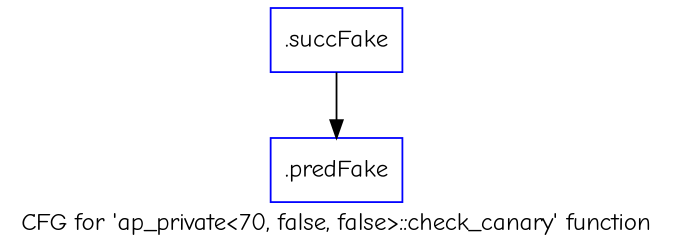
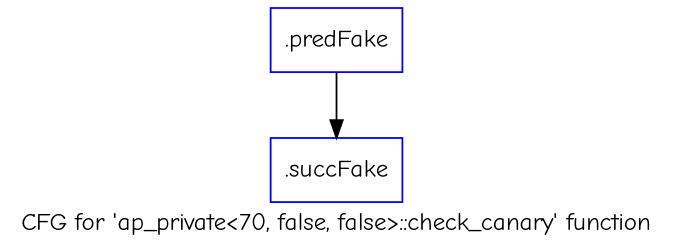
(337, 96) -> (337, 96)
